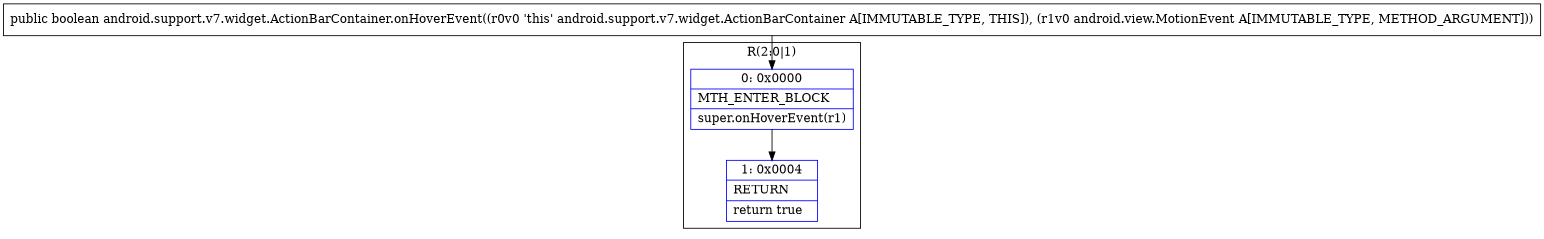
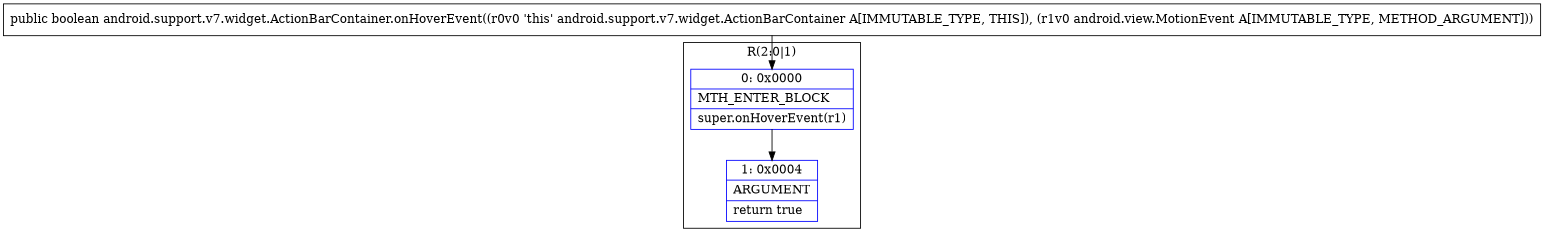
(761, 190) -> (772, 190)
